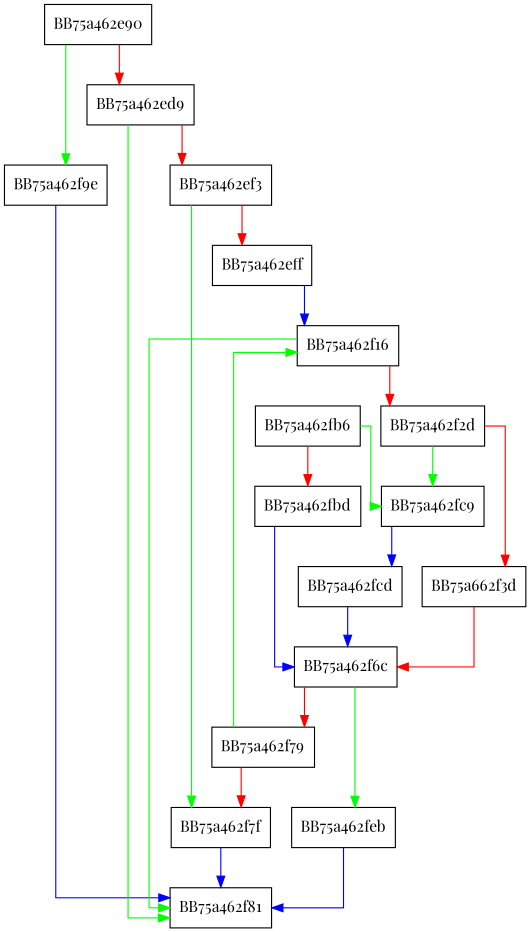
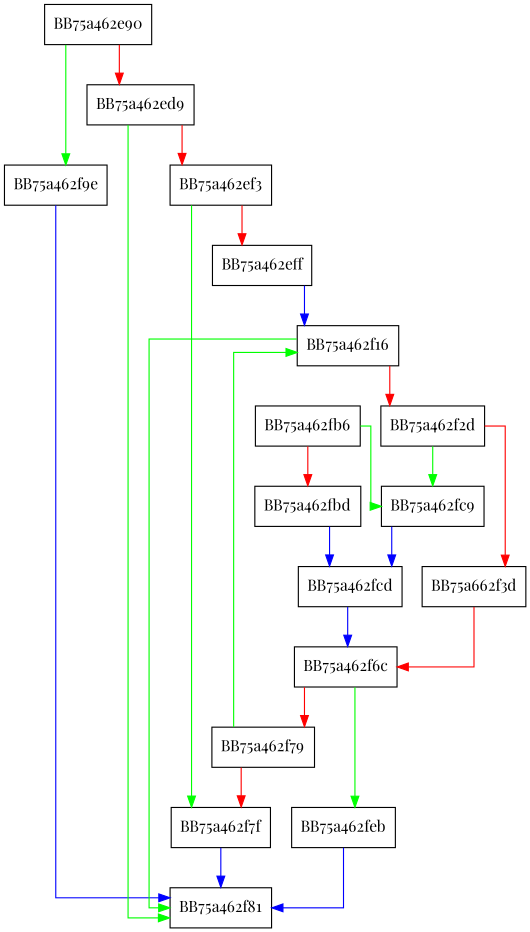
(275, 601) -> (330, 541)
